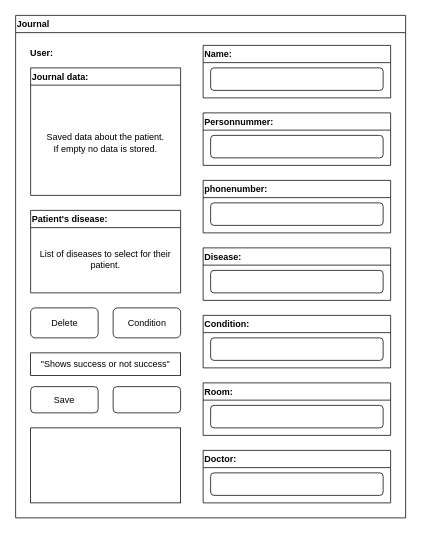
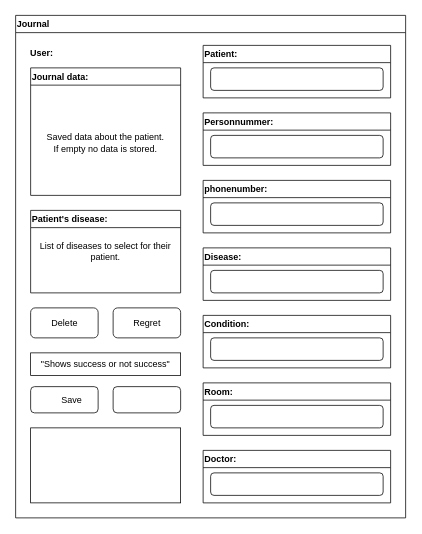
(215, 54) -> (222, 54)
(105, 259) -> (105, 252)
(147, 323) -> (147, 323)
(64, 400) -> (72, 400)
